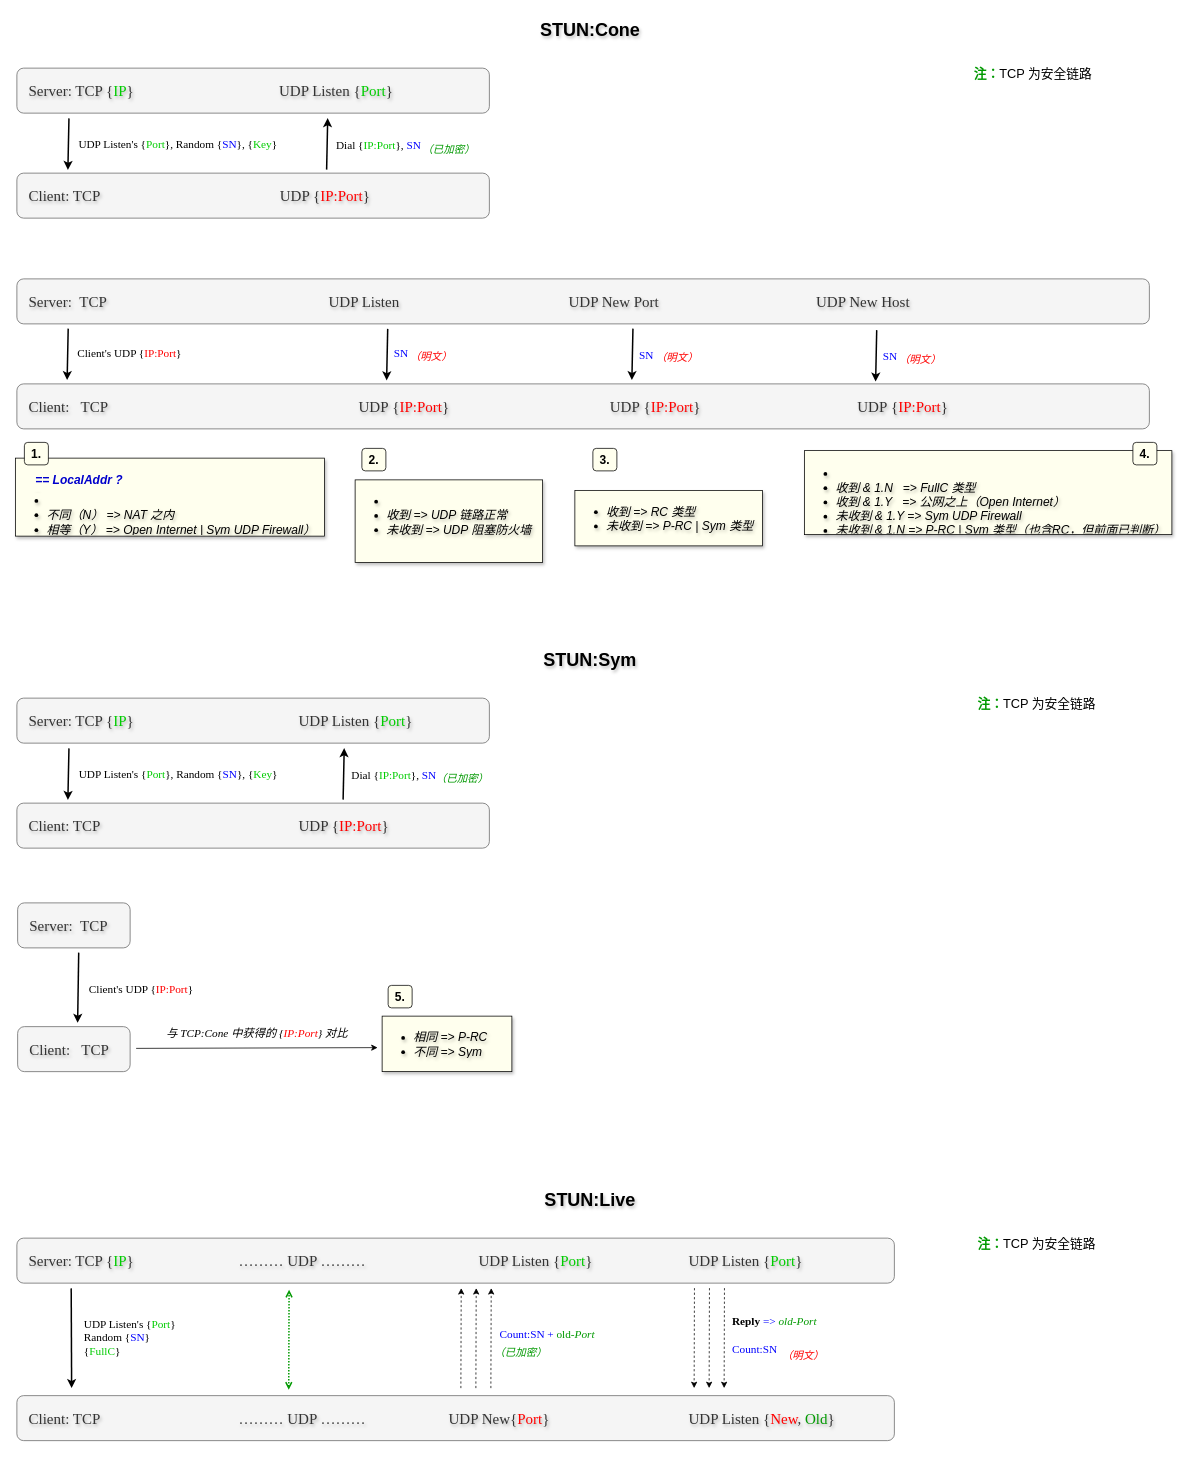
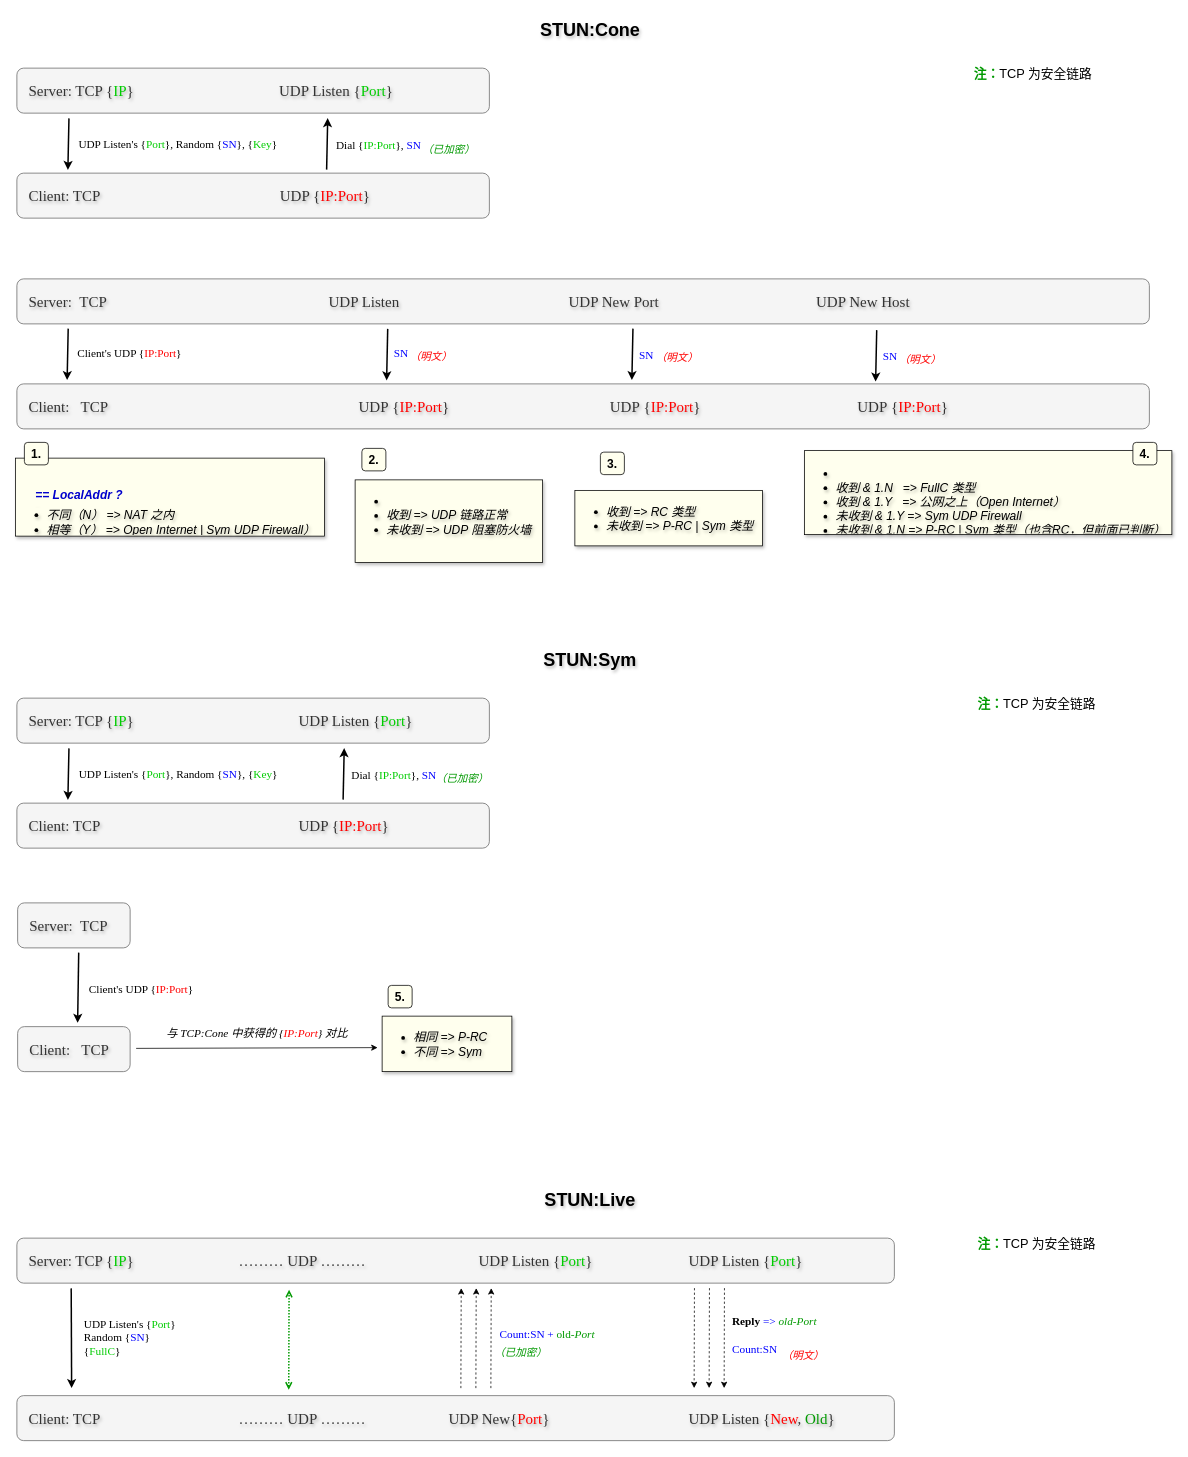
(605, 459) -> (612, 463)
(82, 479) -> (82, 494)
